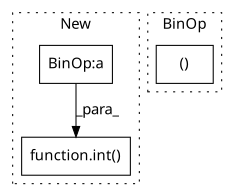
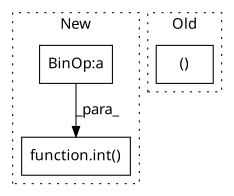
(185, 25) -> (185, 25)
